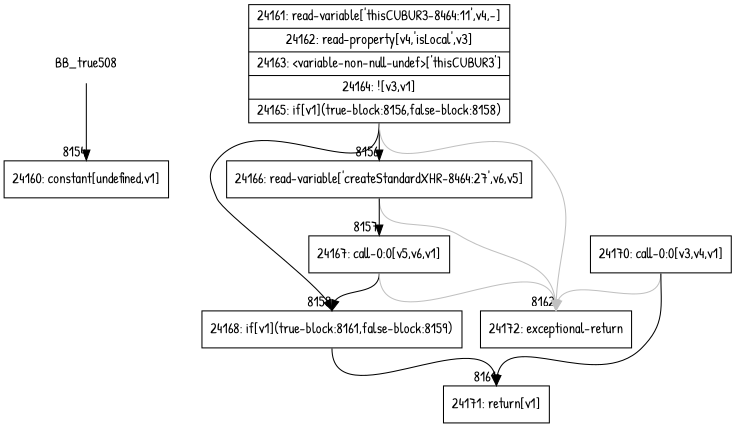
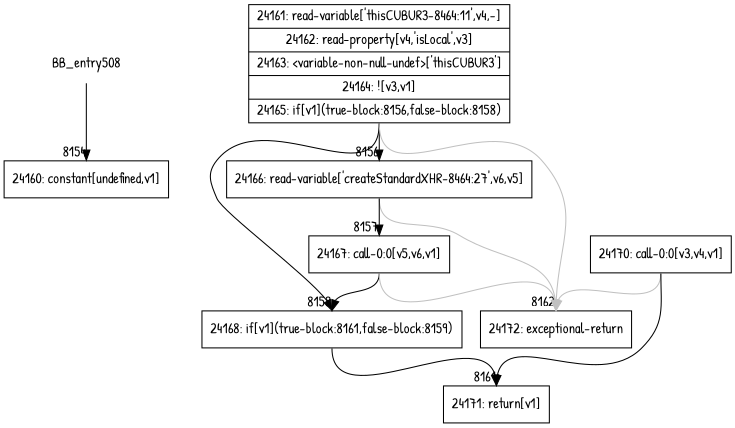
(86, 64) -> (86, 64)
